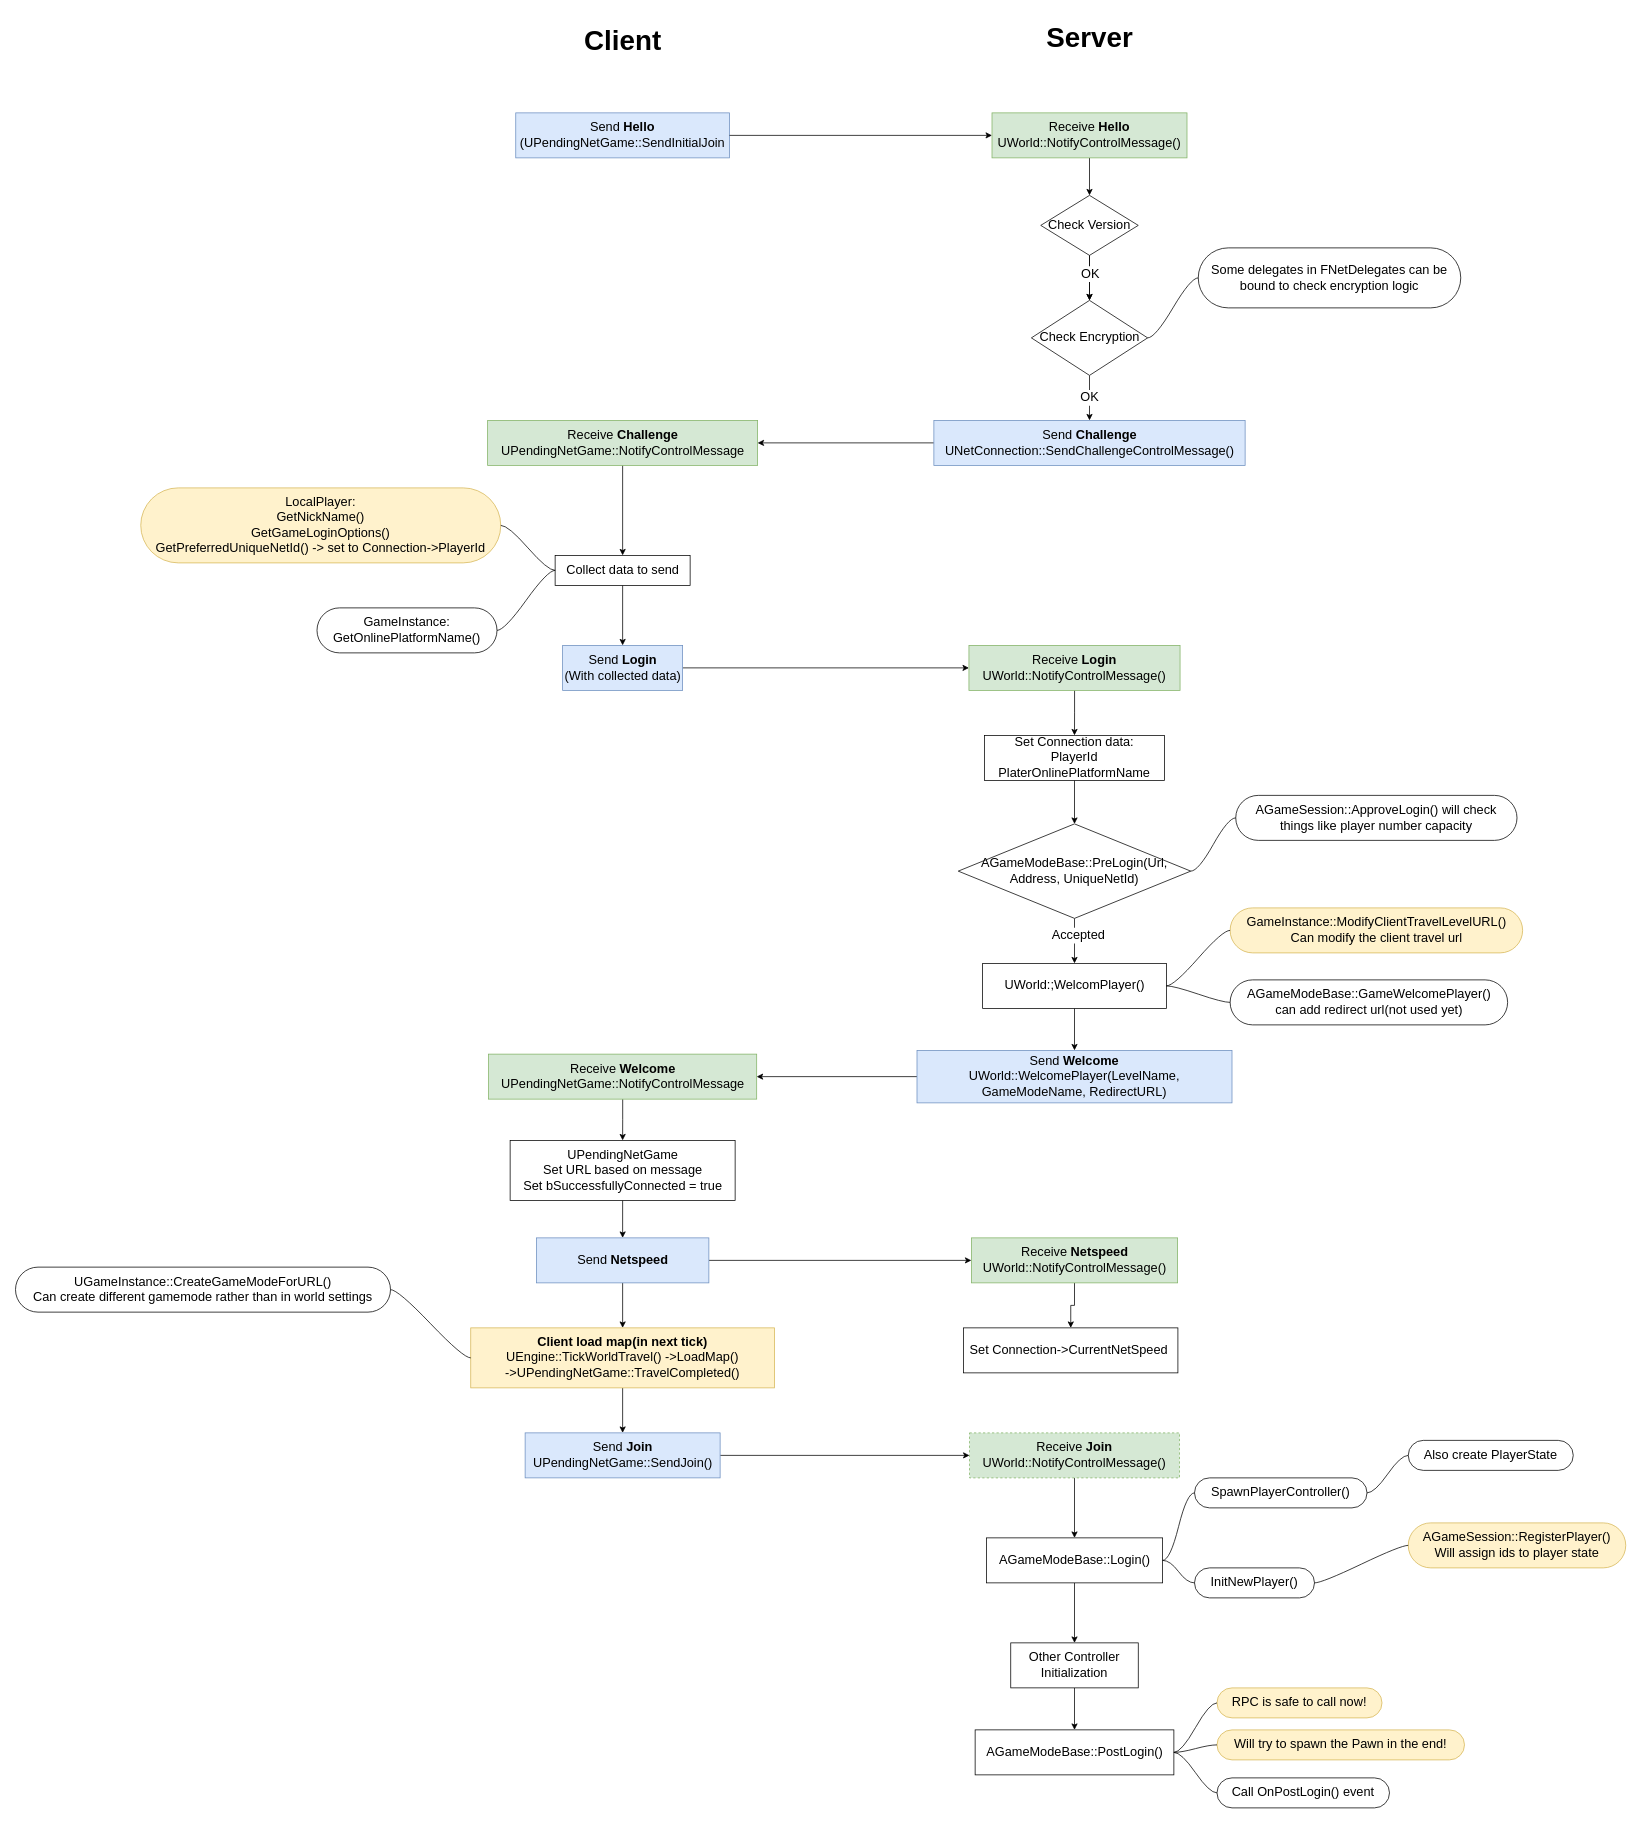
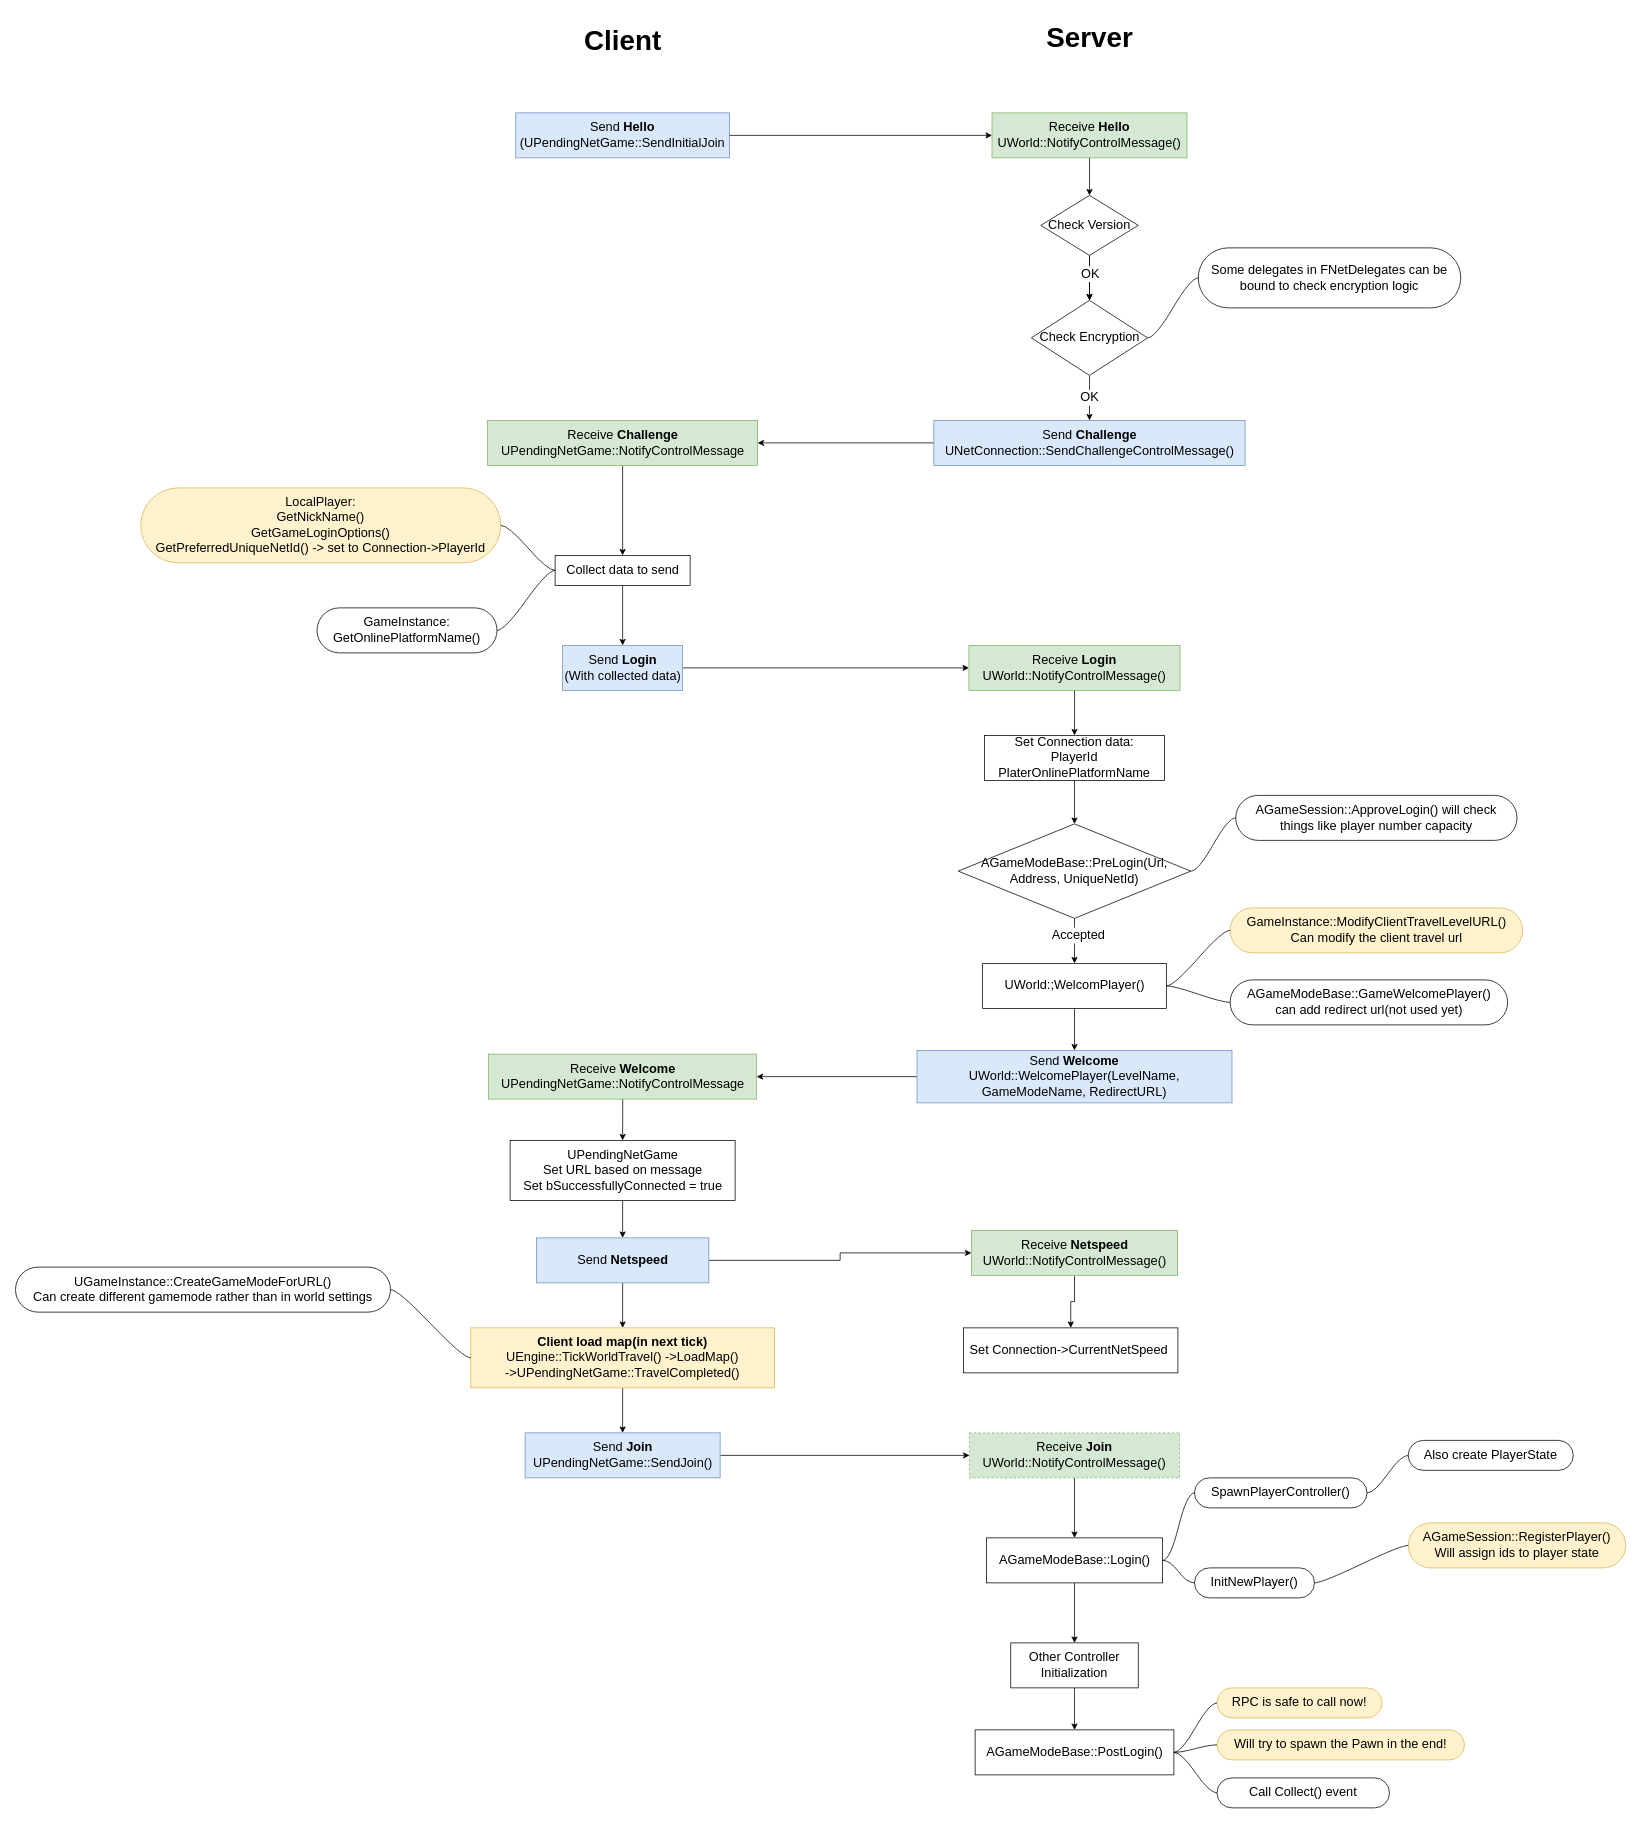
(1074, 1260) -> (1074, 1253)
(1303, 1793) -> (1303, 1793)
